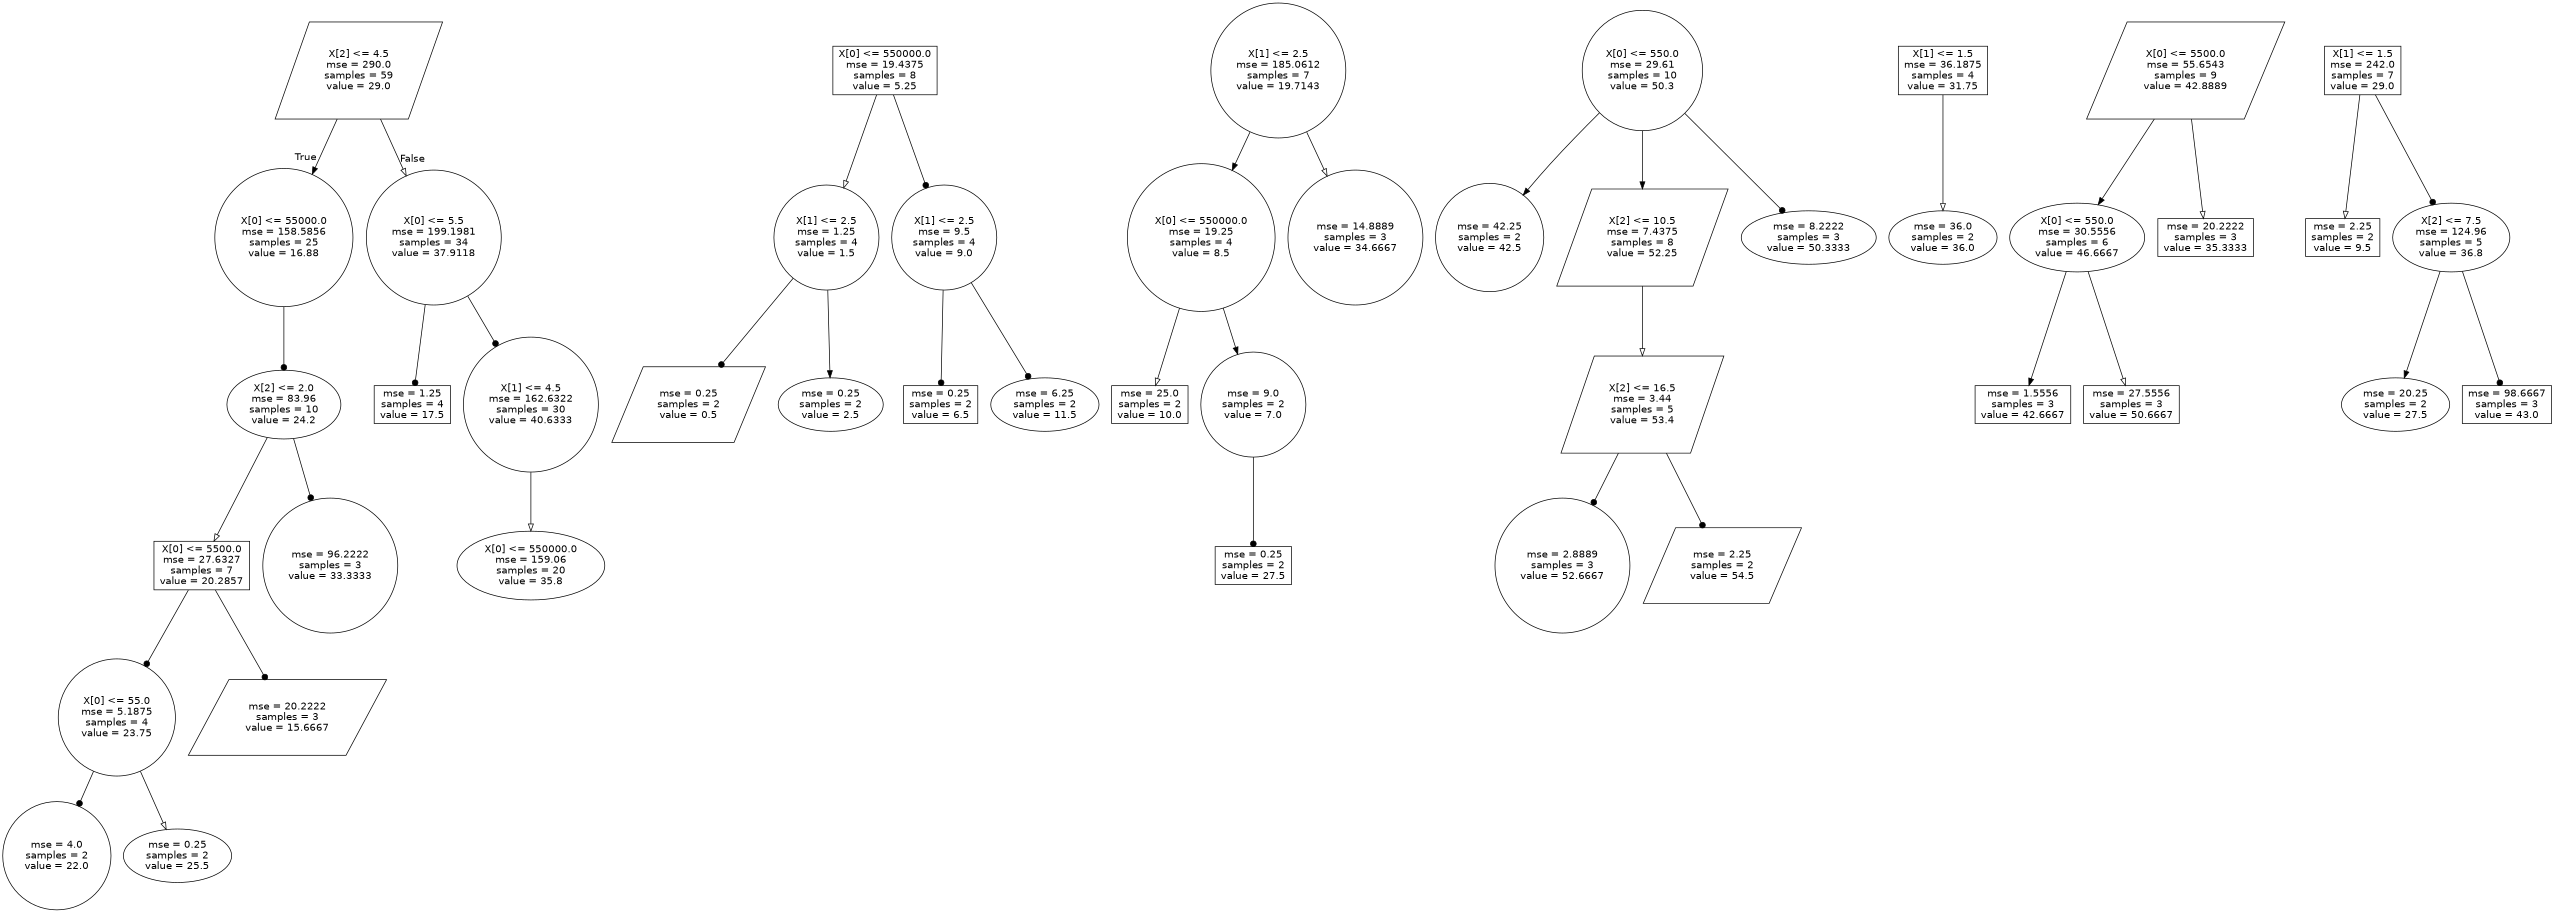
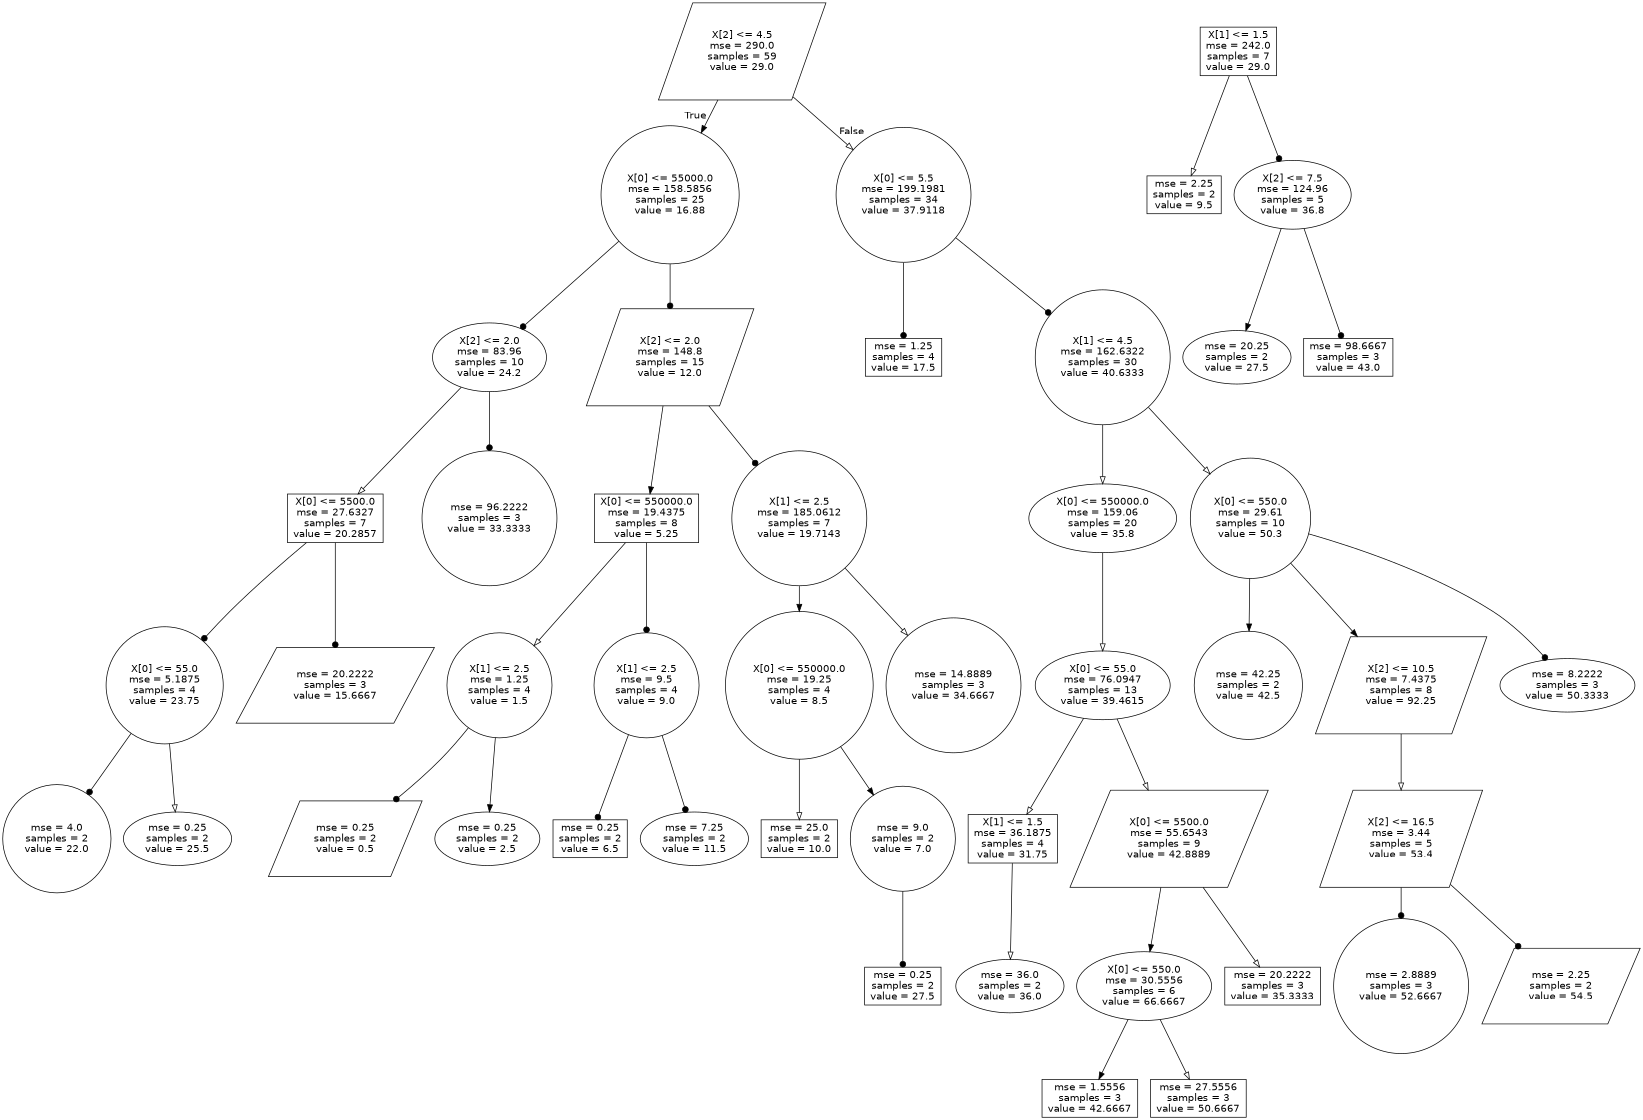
(1642, 238) -> (1401, 685)
(2077, 238) -> (1144, 986)
none -> (670, 357)
(1045, 405) -> (694, 839)
none -> (1177, 438)
none -> (1103, 685)
